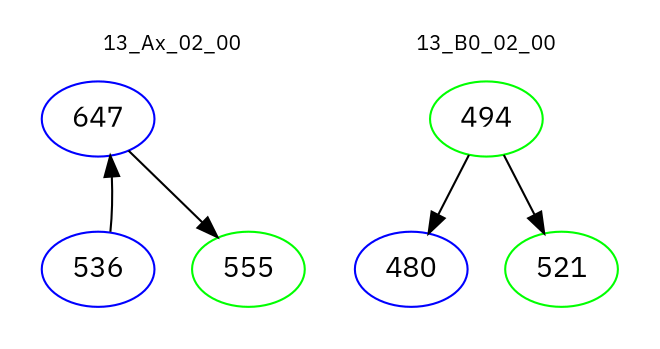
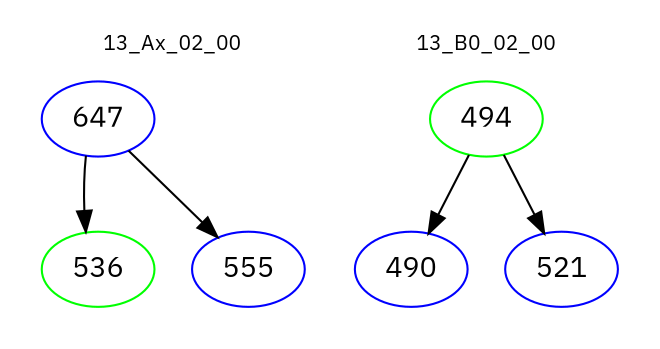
(112, 204) -> (84, 183)
(98, 269) -> (98, 269)
(248, 269) -> (248, 269)
(411, 269) -> (411, 269)
(562, 269) -> (562, 269)
